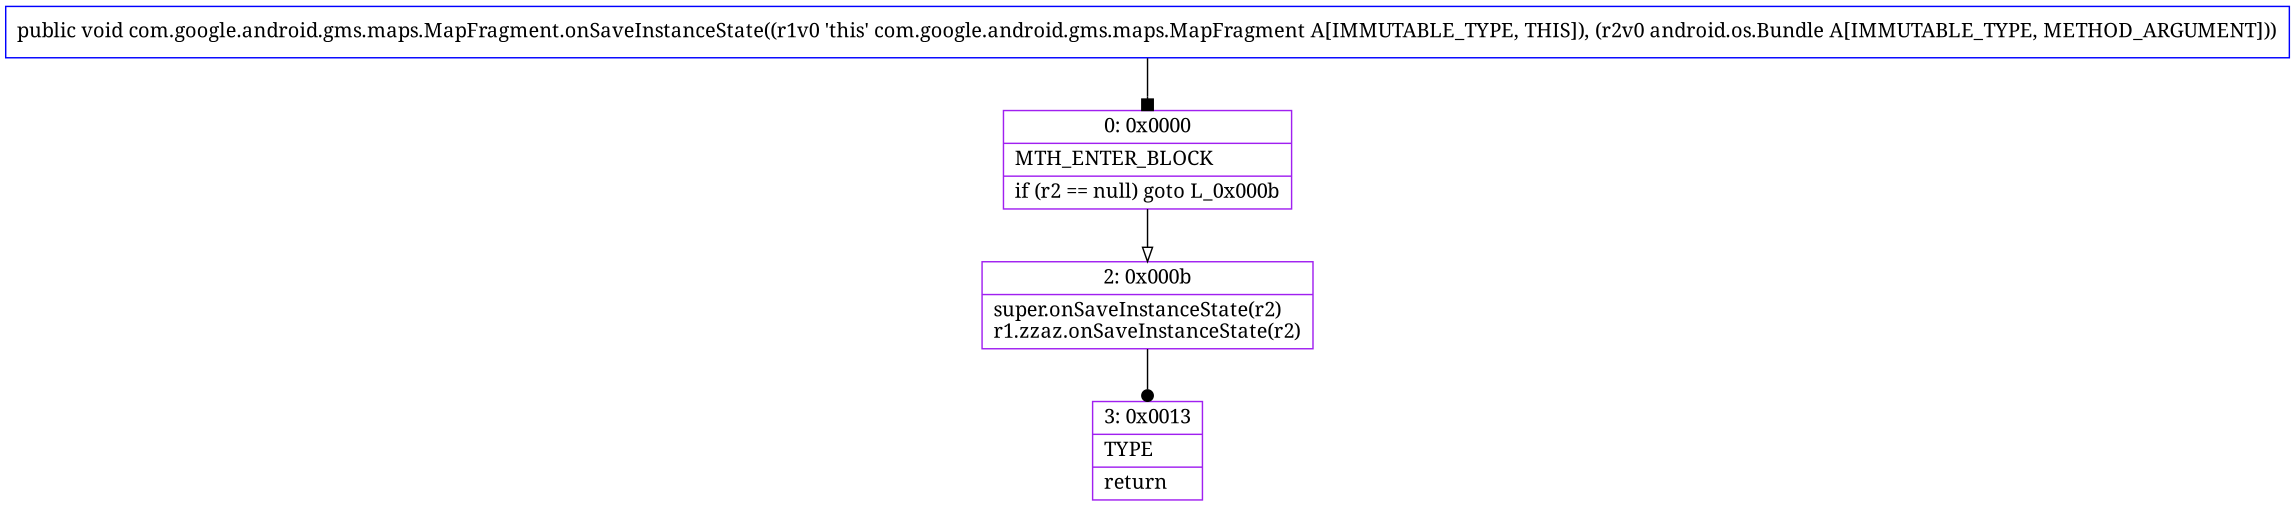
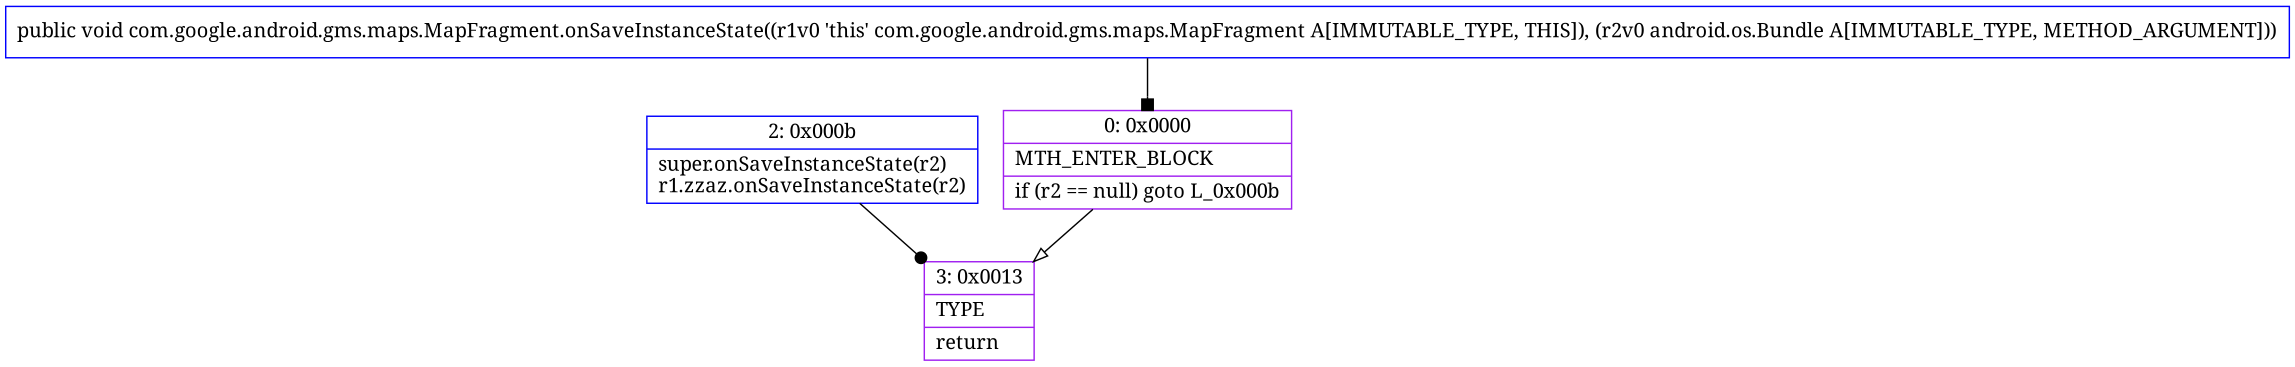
(1148, 228) -> (1069, 231)
(1148, 305) -> (812, 160)
